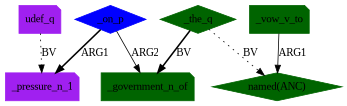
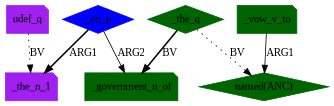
(42, 87) -> (31, 87)
